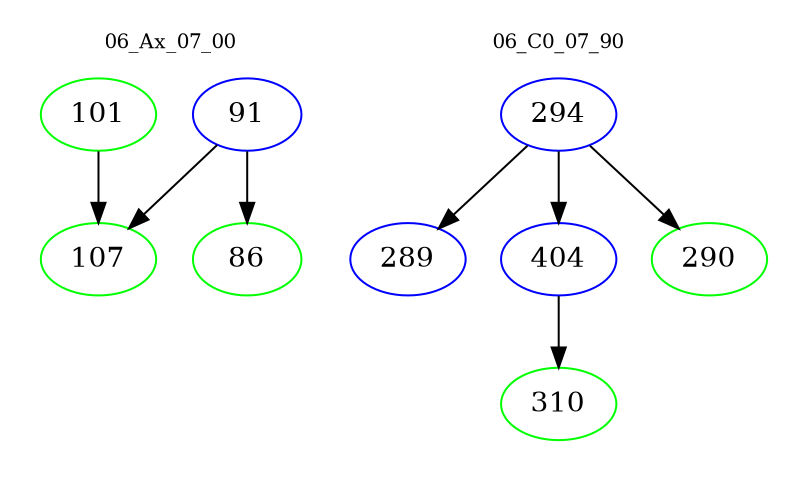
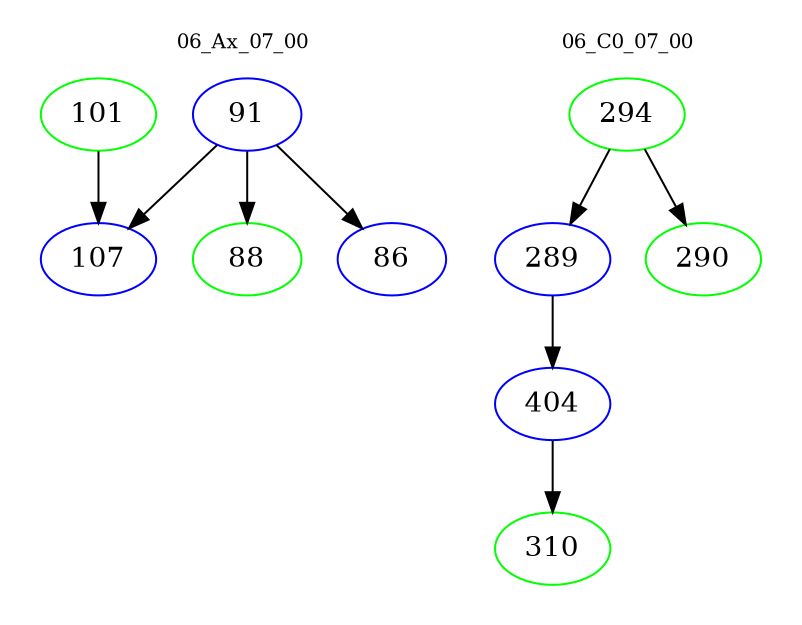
(559, 43) -> (628, 43)
(559, 115) -> (627, 115)
(559, 177) -> (553, 322)
(98, 259) -> (98, 259)
(247, 259) -> (392, 259)
none -> (247, 259)
